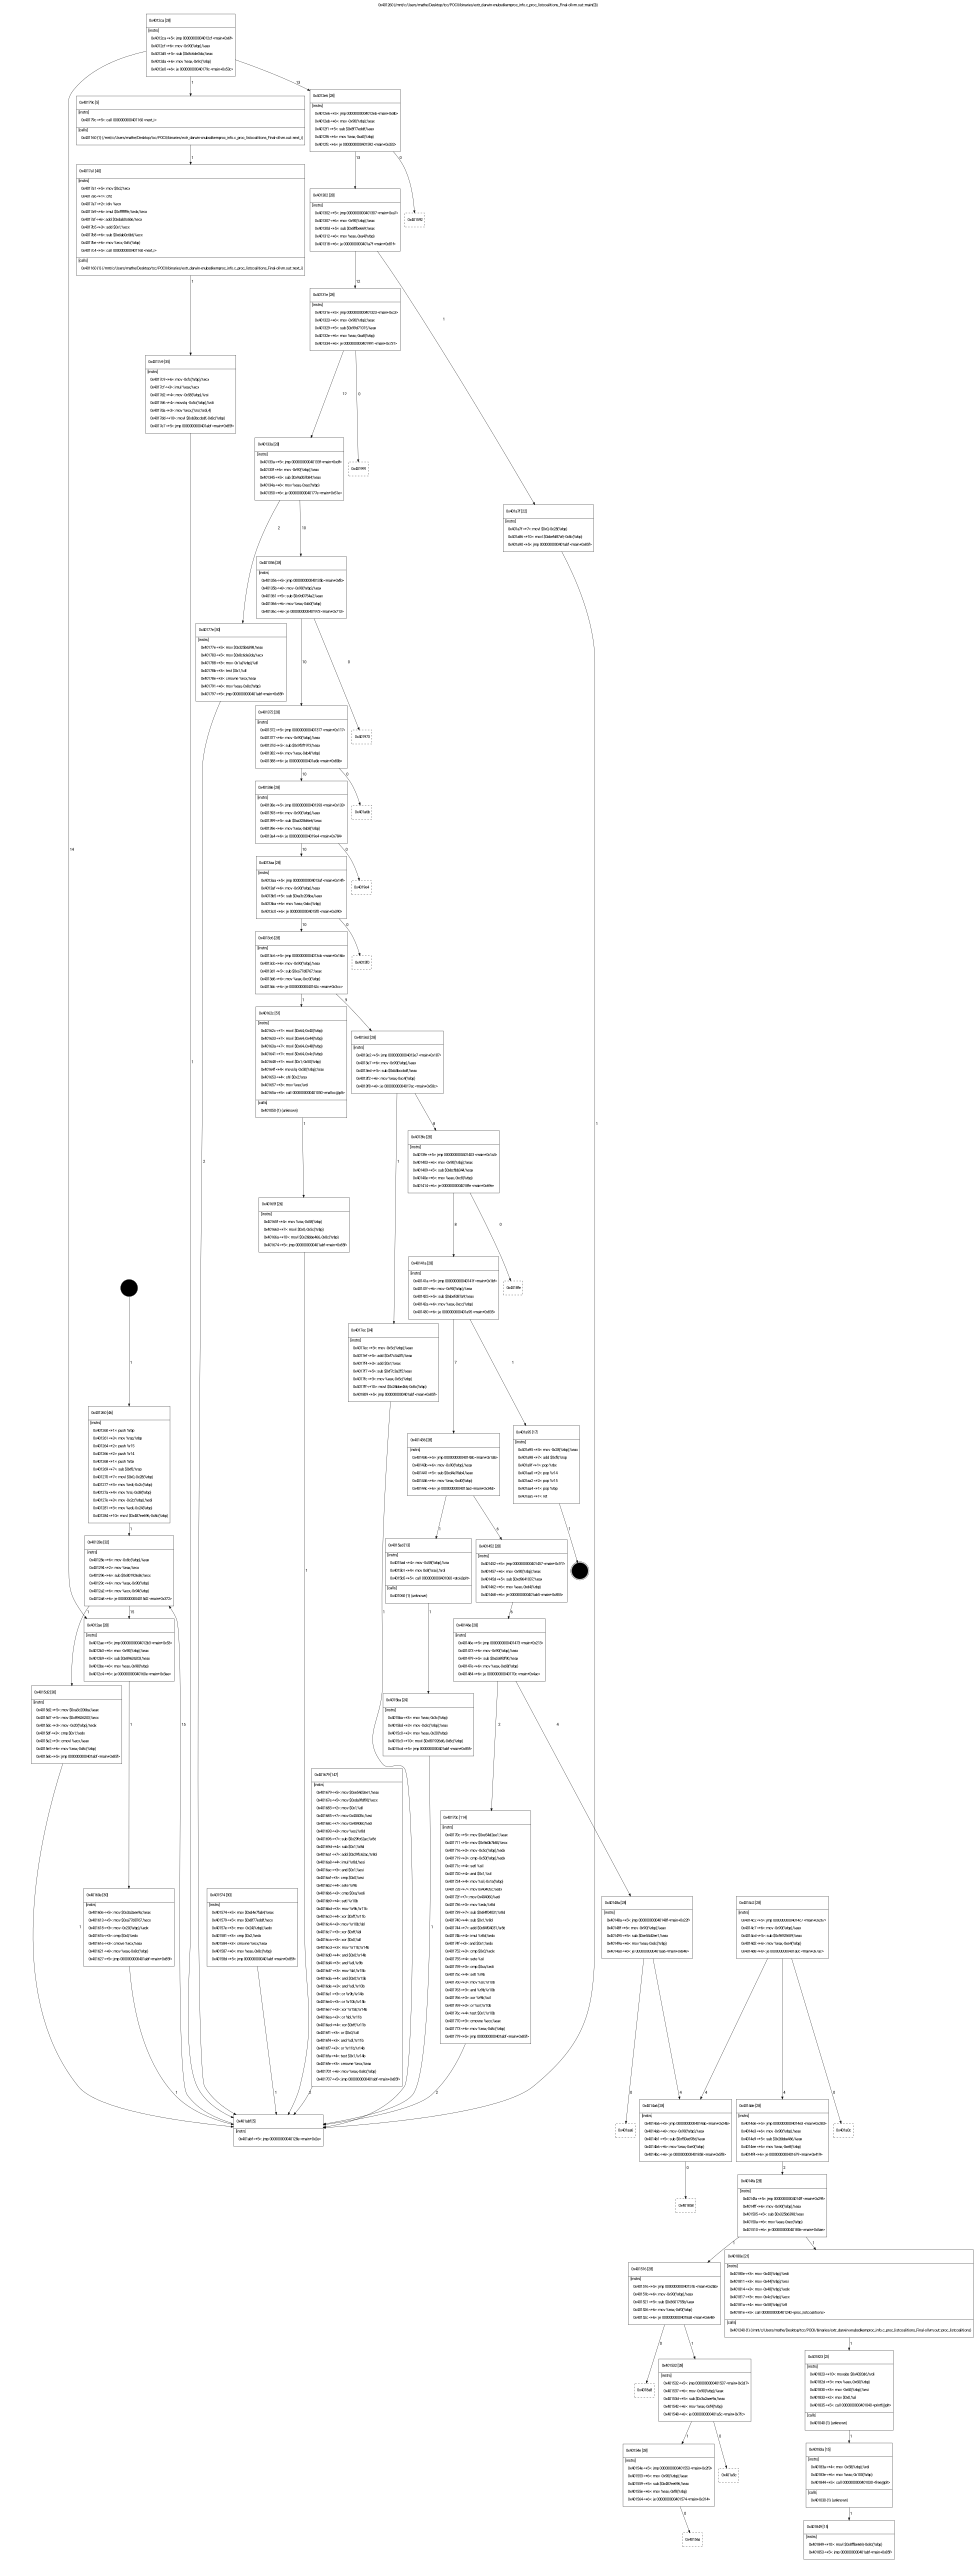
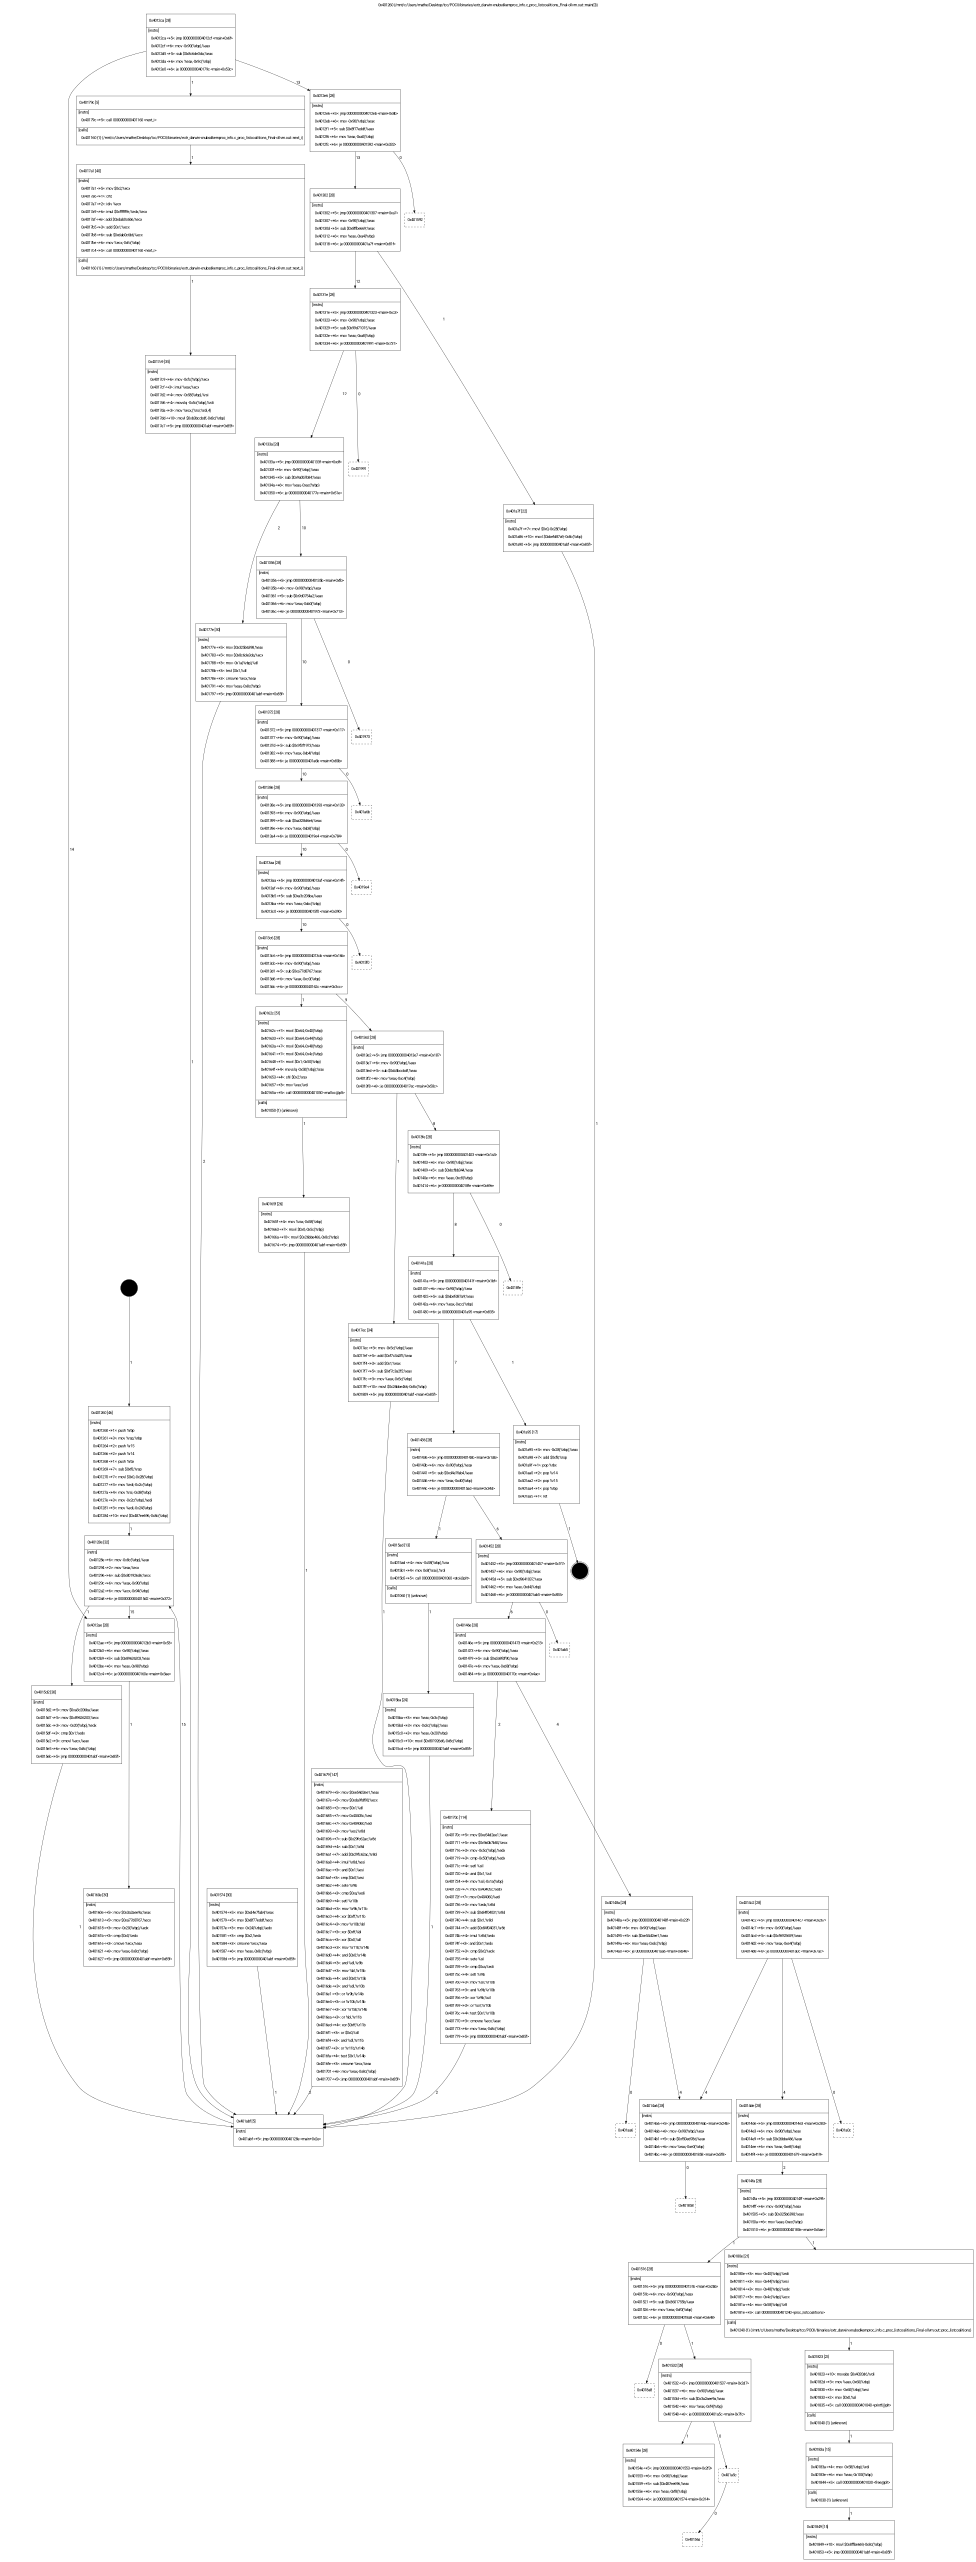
none -> (560, 1650)
(154, 2064) -> none
(685, 2518) -> (716, 2508)
